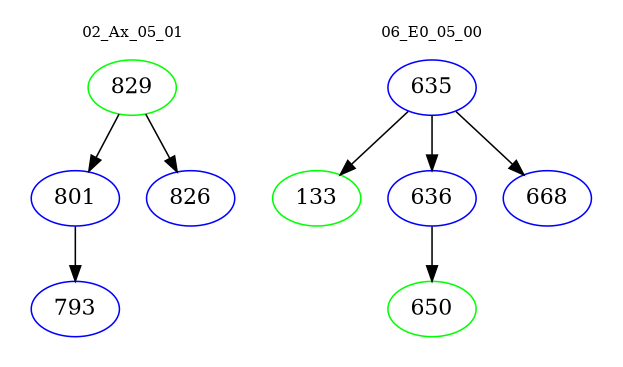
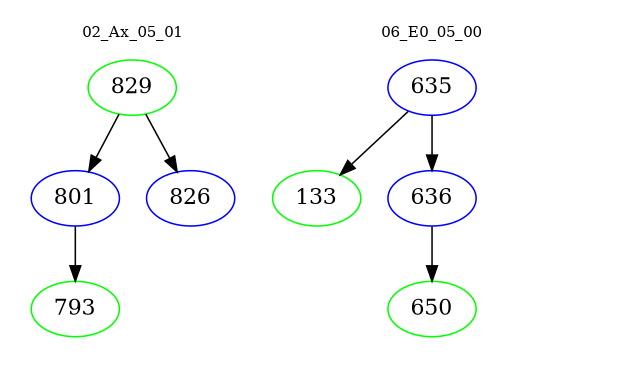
(547, 198) -> none
(75, 309) -> (75, 309)
